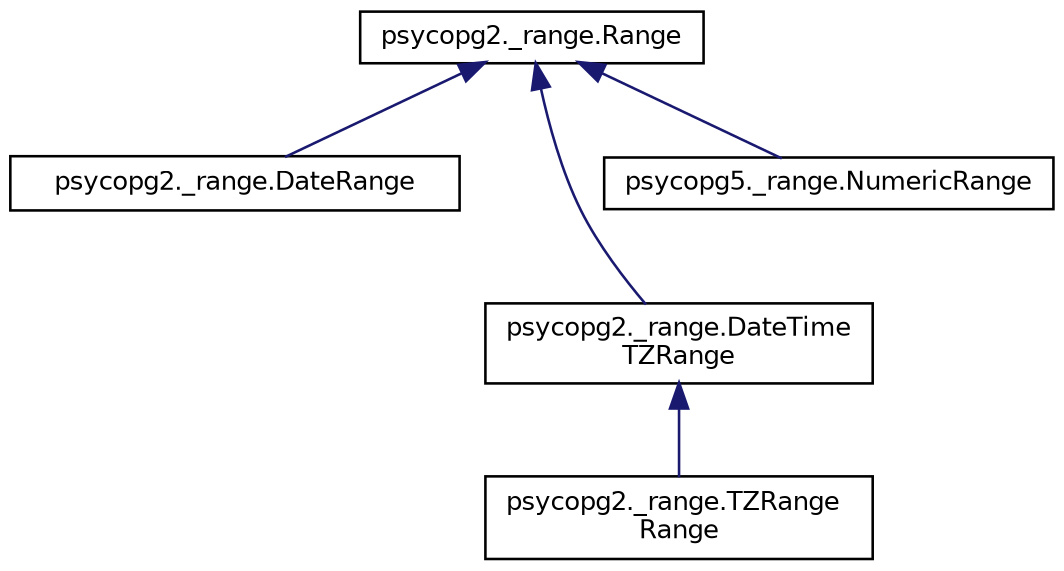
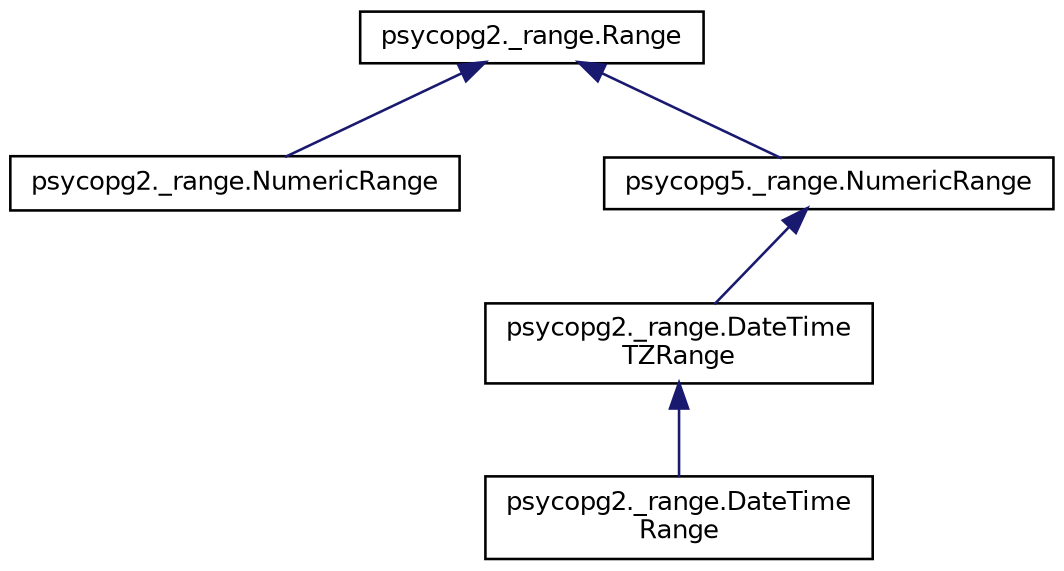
(235, 183) -> (235, 183)
(578, 204) -> (752, 266)
(679, 518) -> (679, 518)
